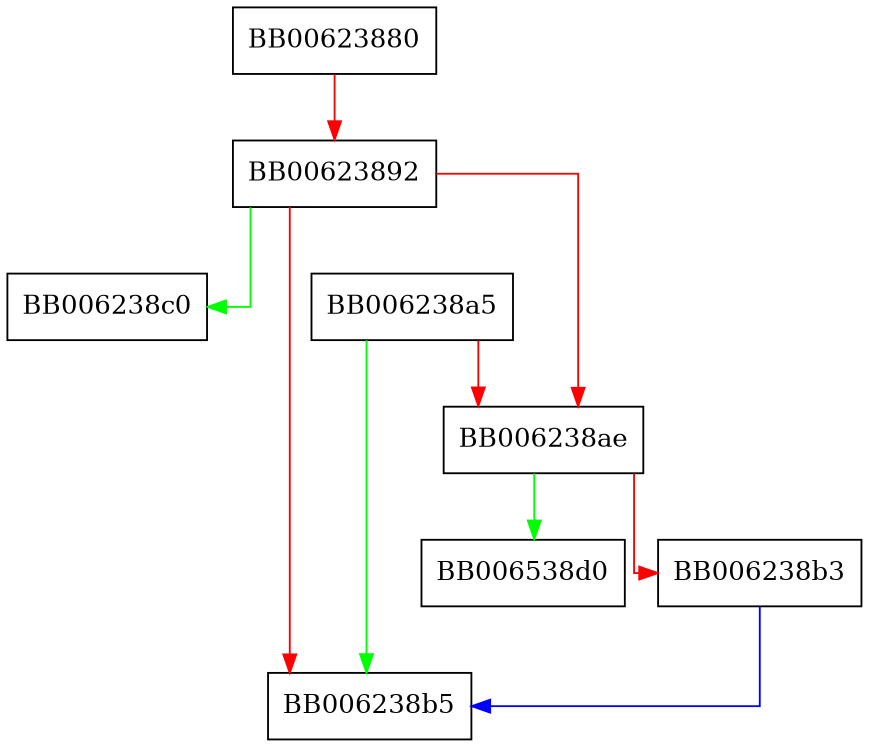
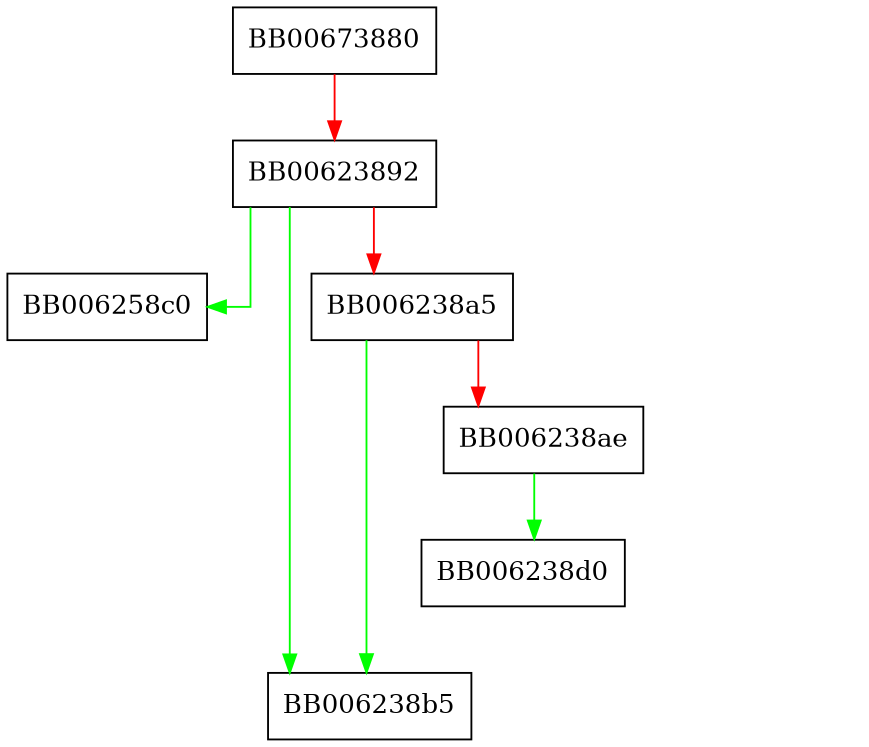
(335, 41) -> (335, 41)
(578, 210) -> (374, 231)
(107, 307) -> (107, 307)
(290, 431) -> (290, 431)
(523, 573) -> (523, 573)
(760, 573) -> none
